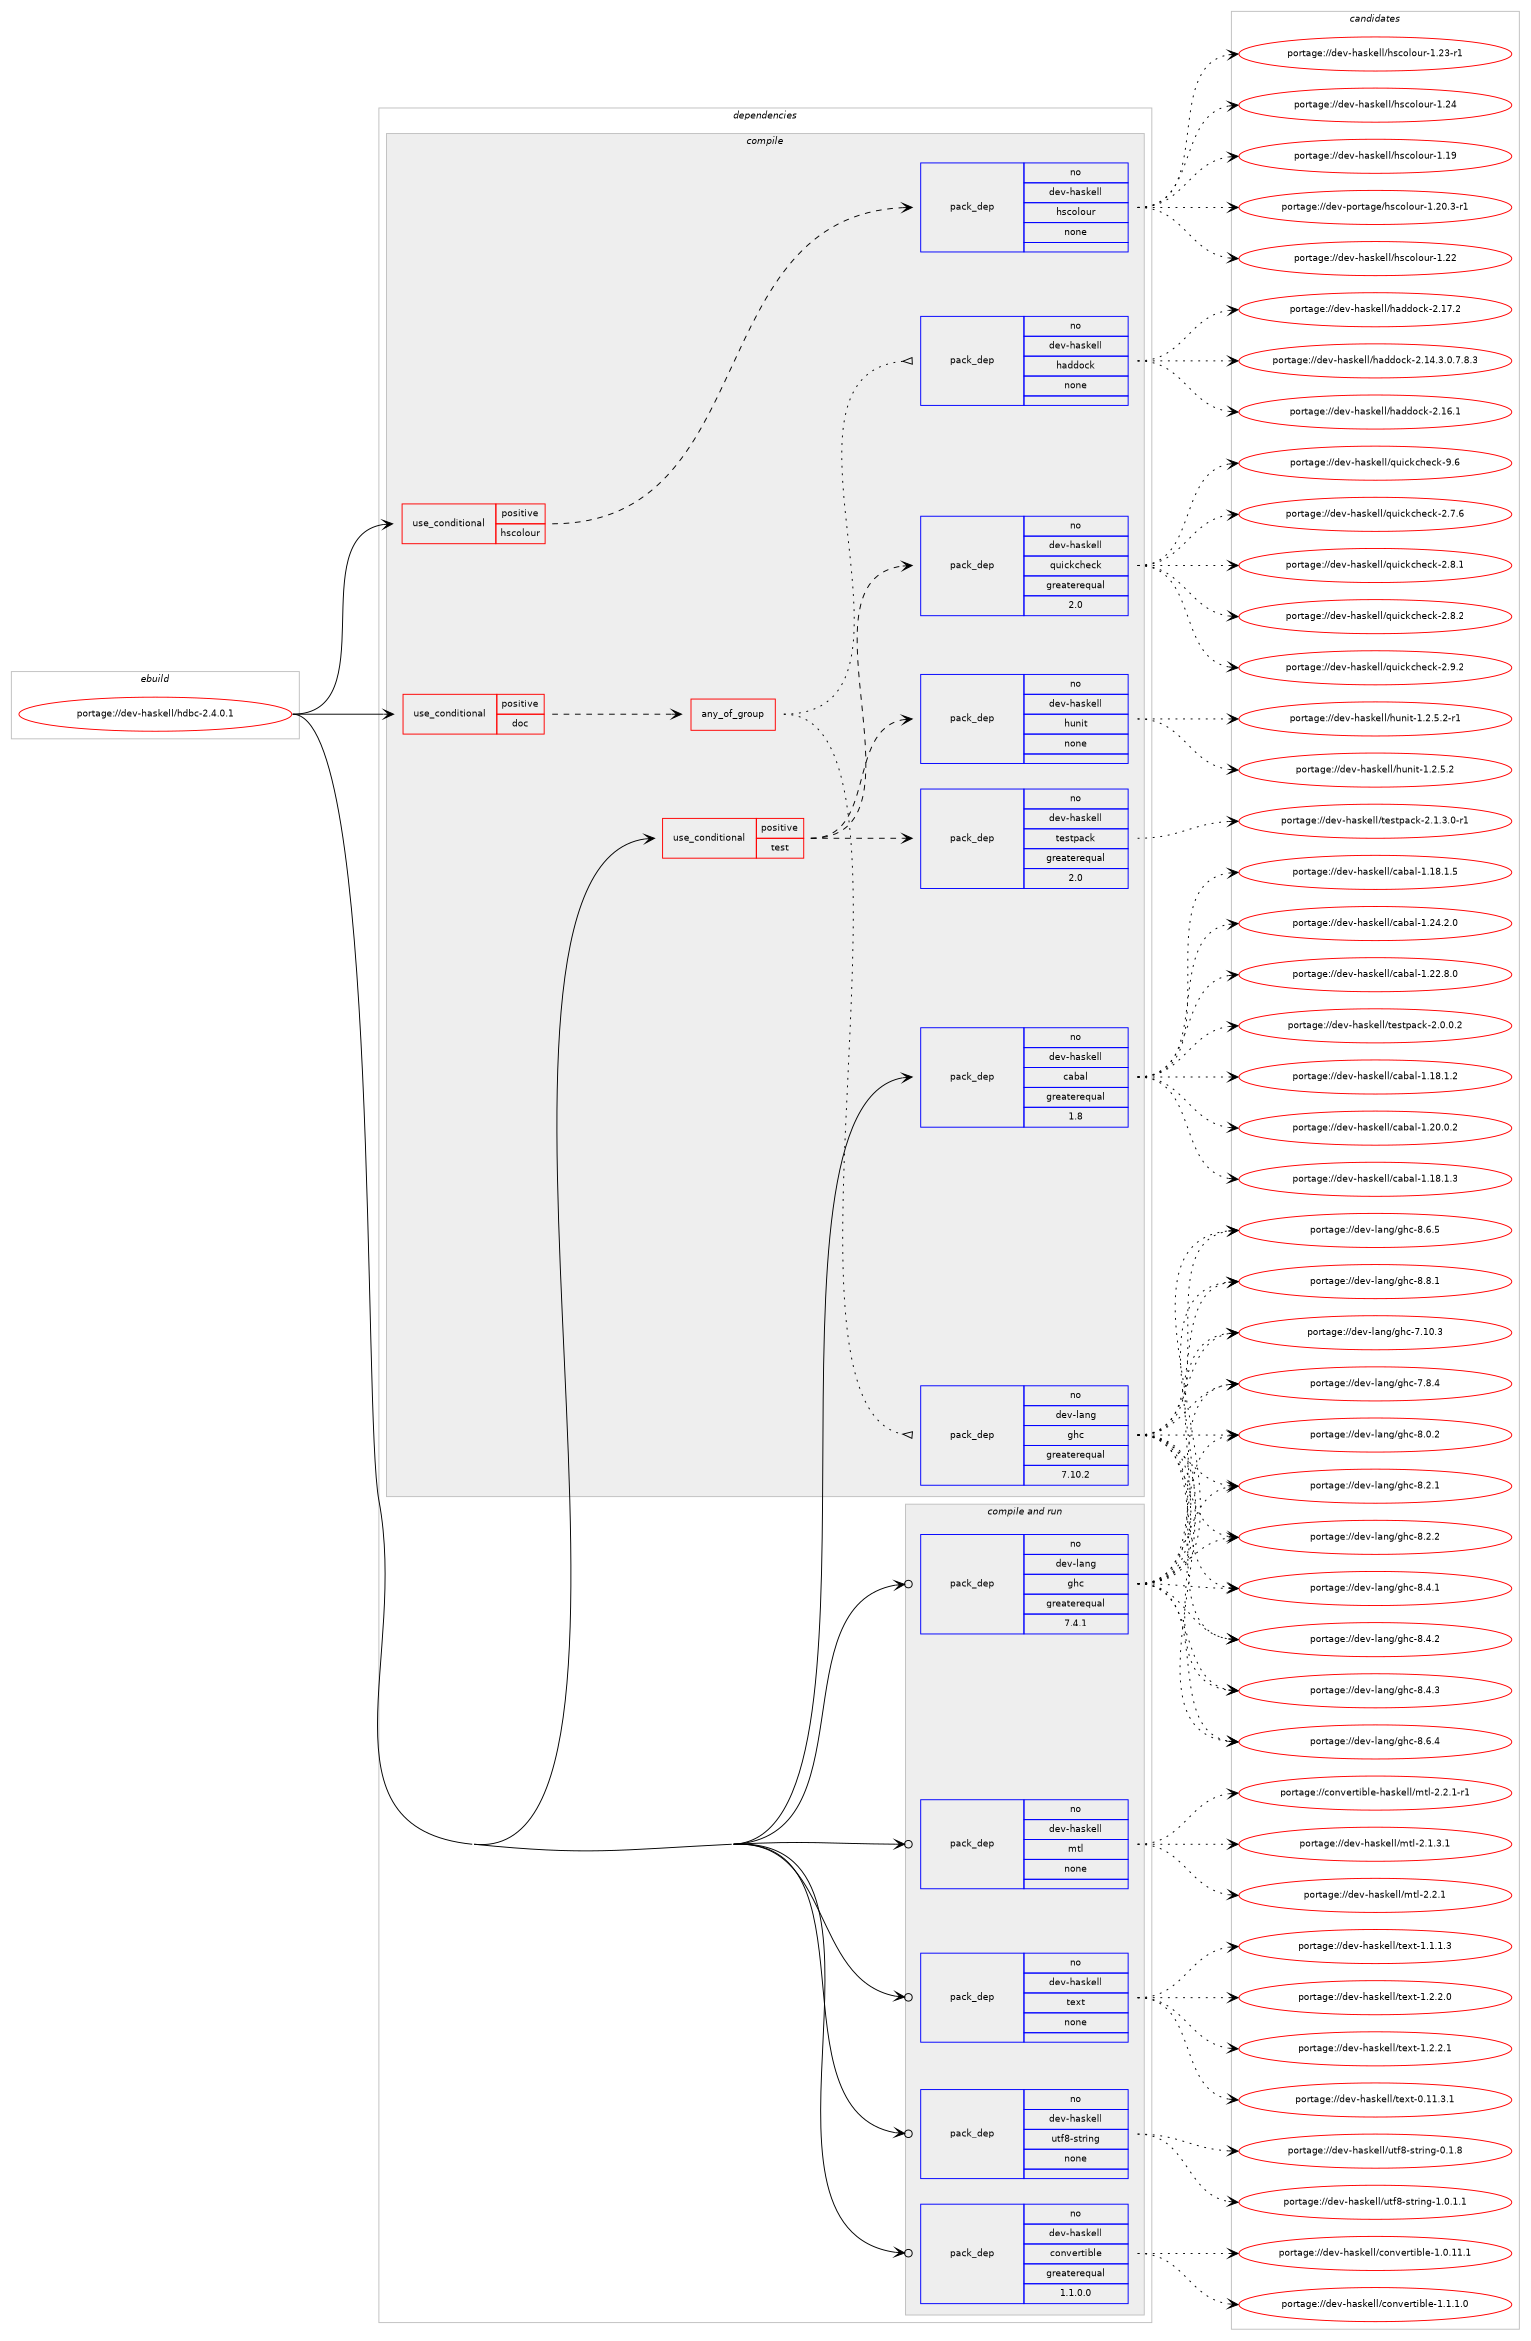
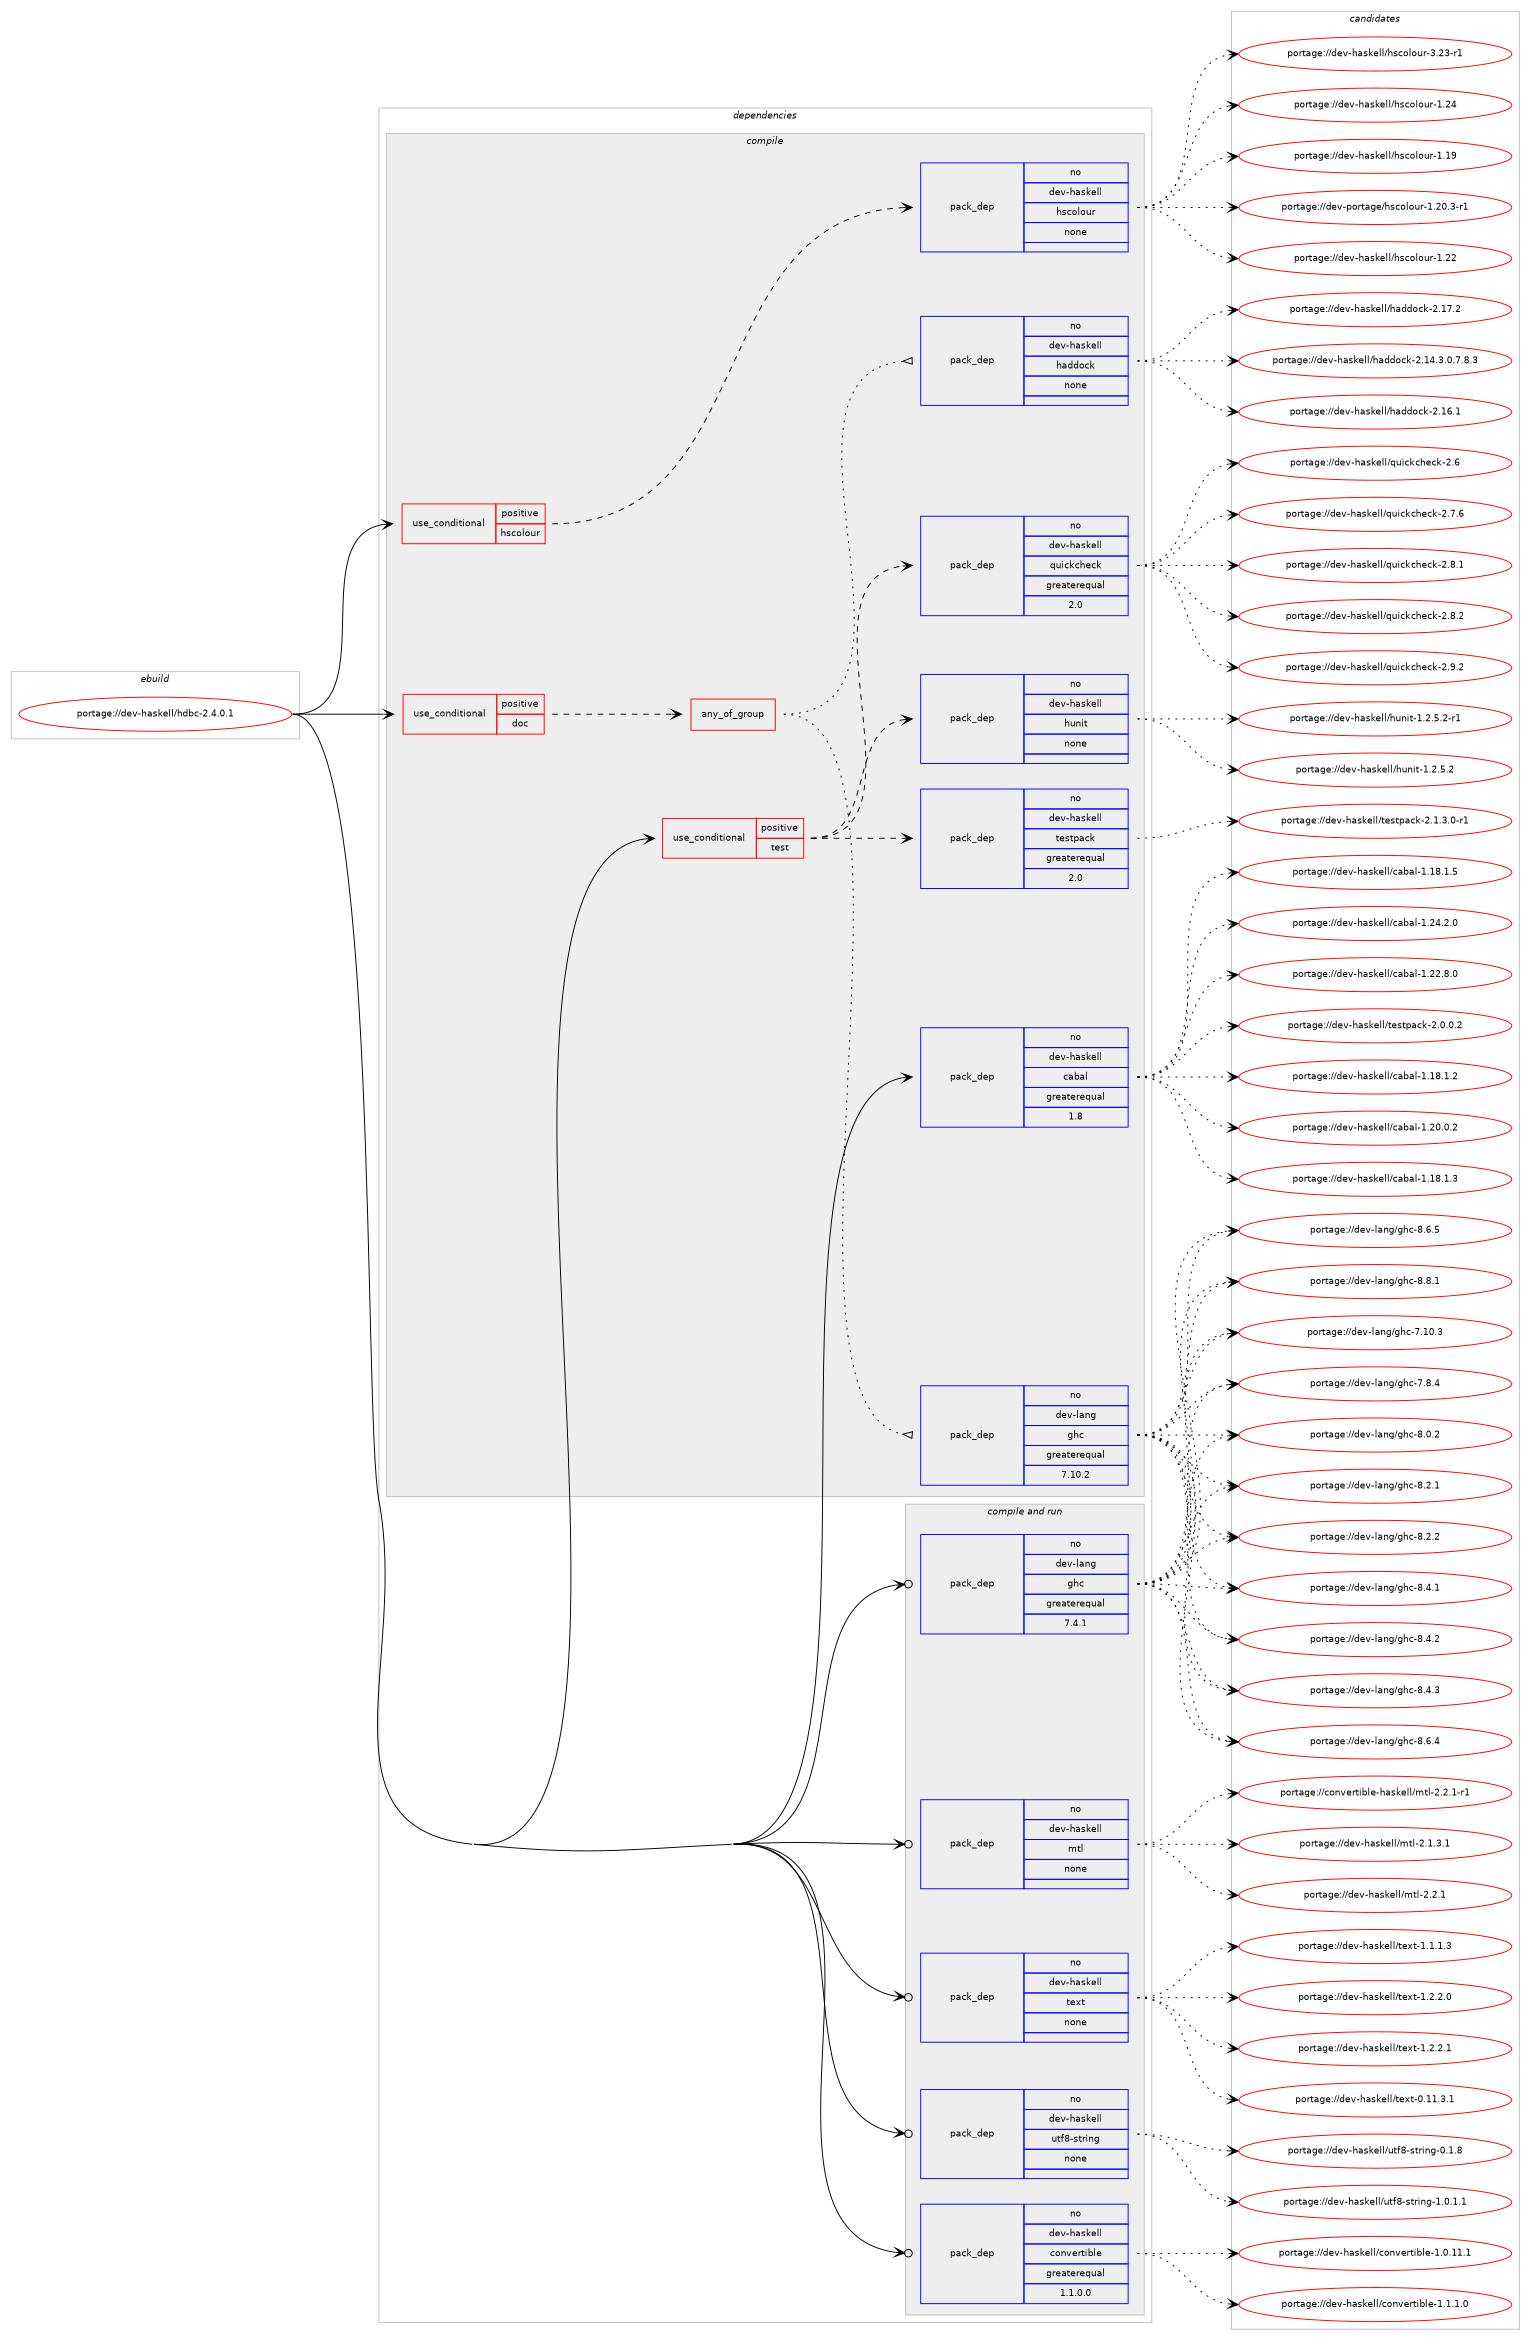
(1375, 54) -> (1375, 54)
(1375, 463) -> (1375, 463)
